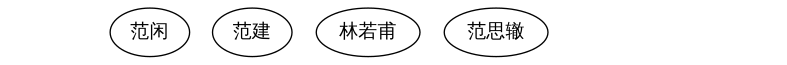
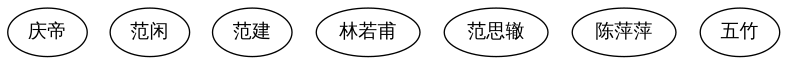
none -> (47, 32)
none -> (624, 32)
none -> (740, 32)
